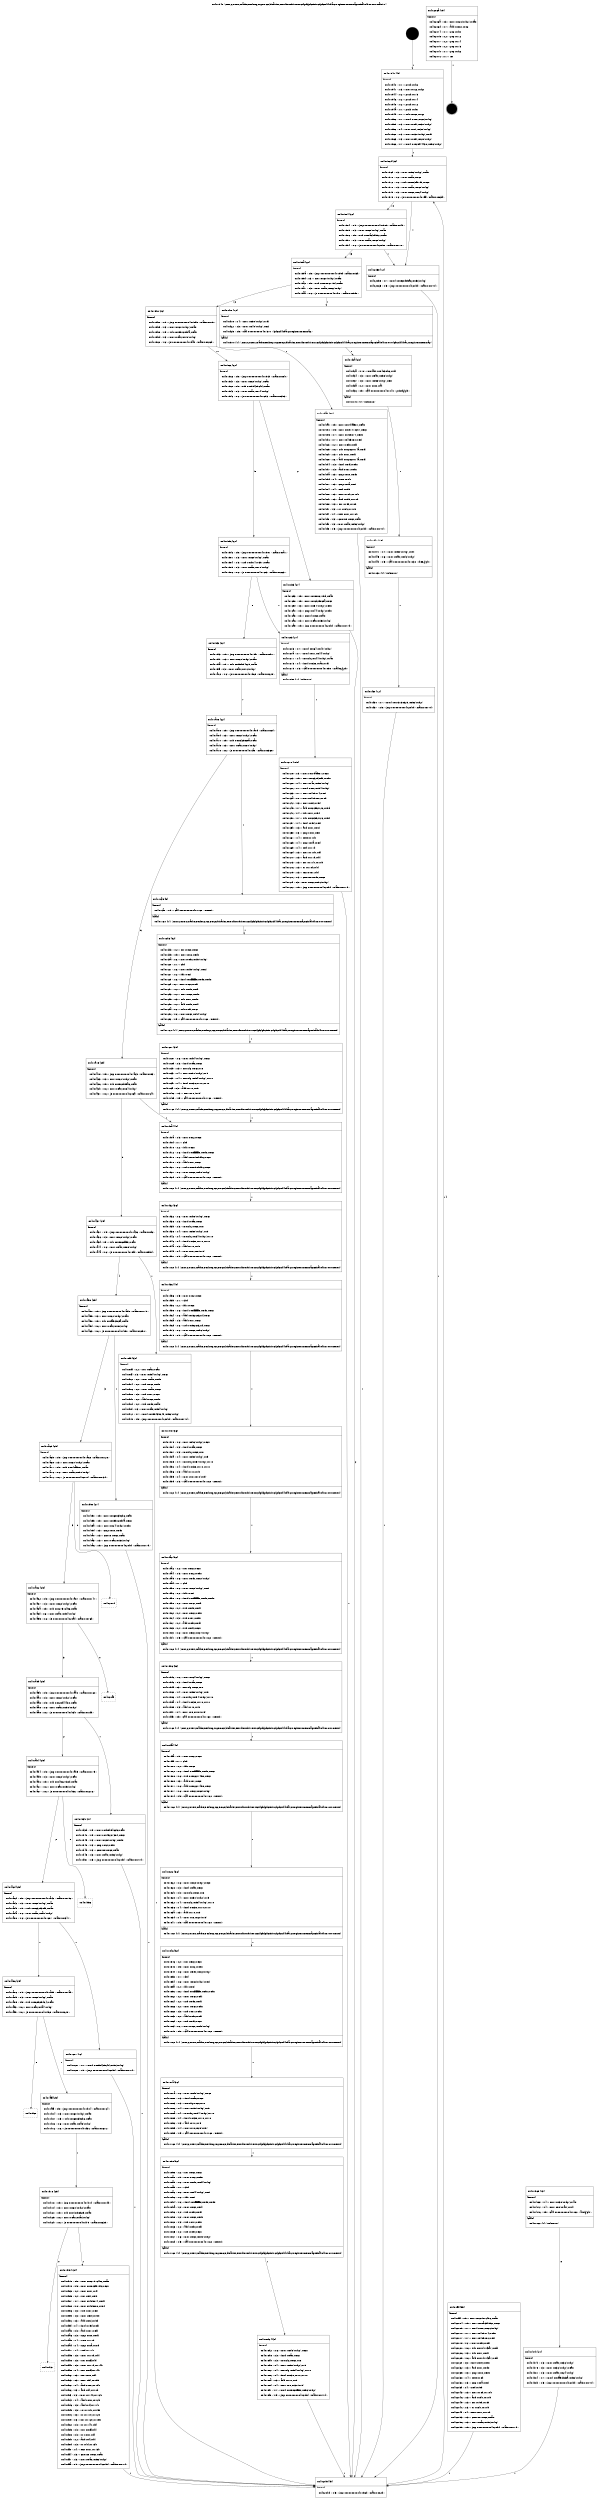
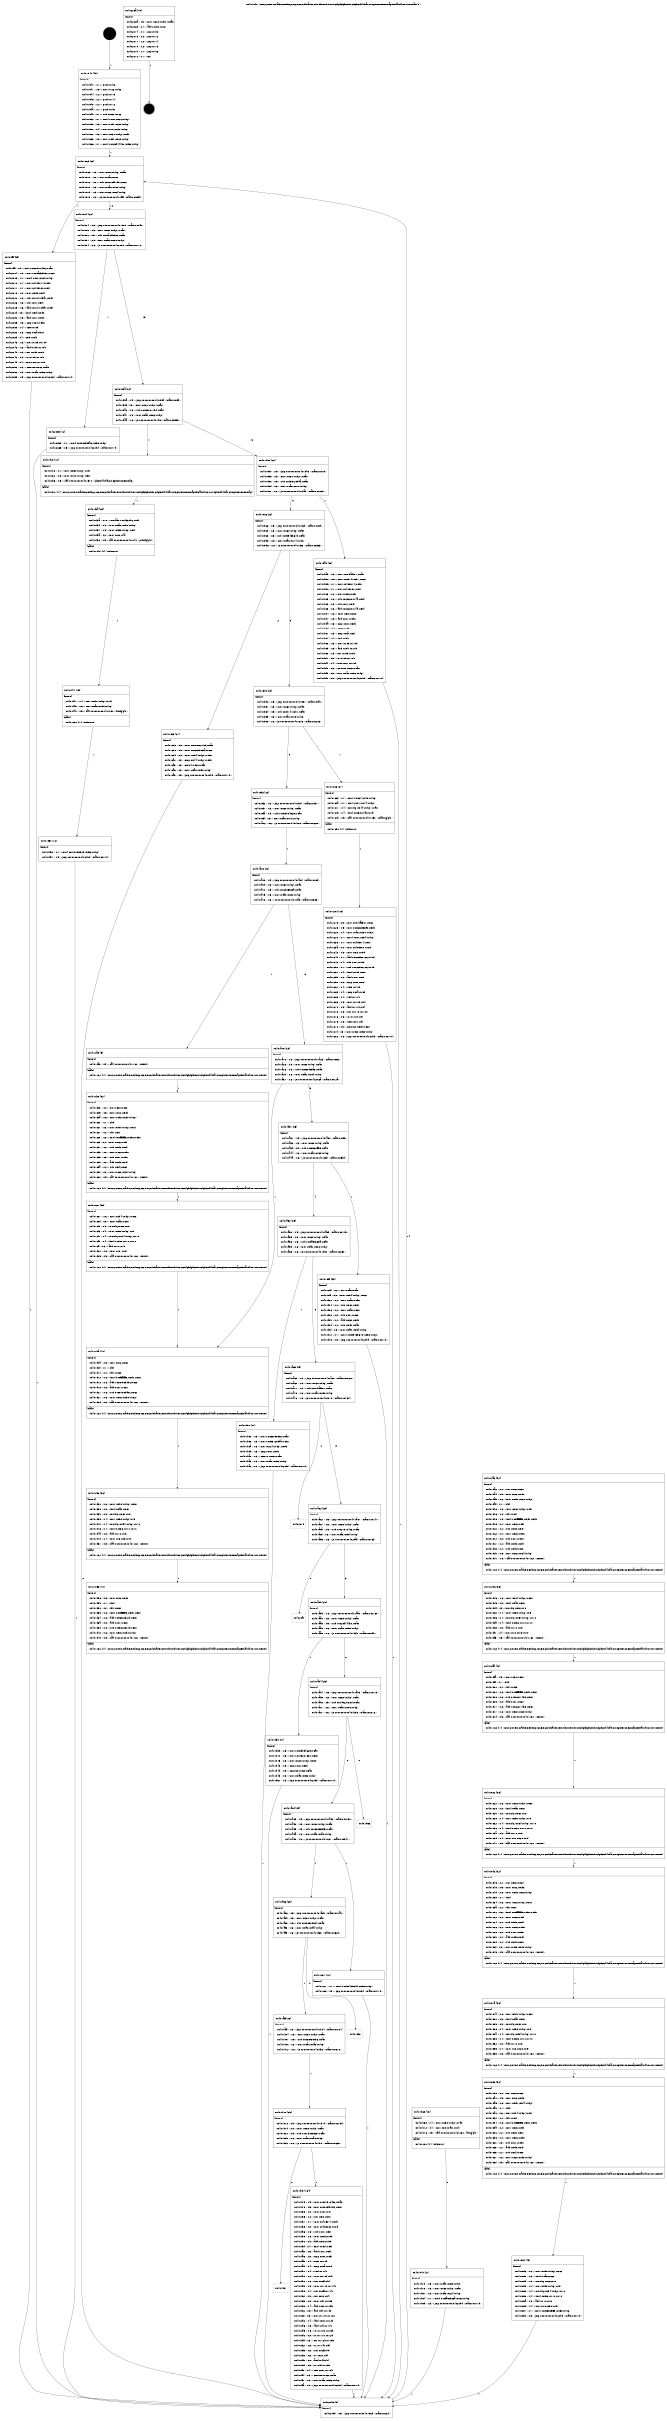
(410, 233) -> (64, 225)
(251, 1462) -> none
